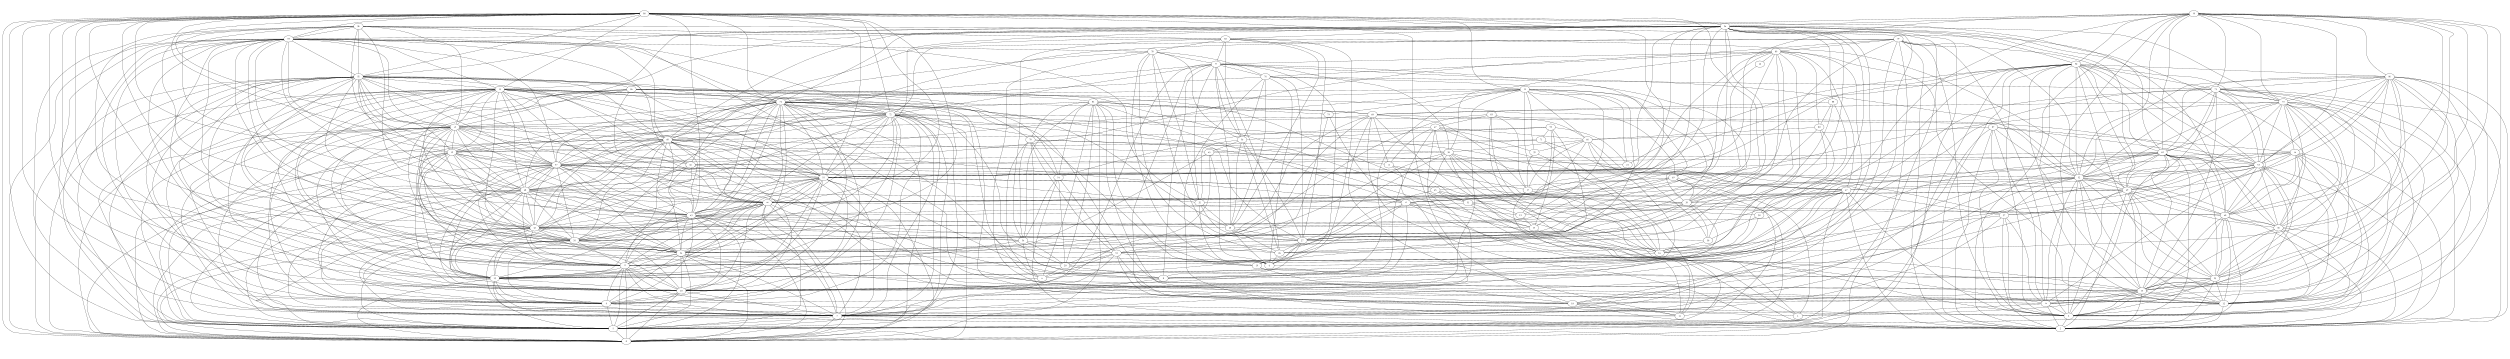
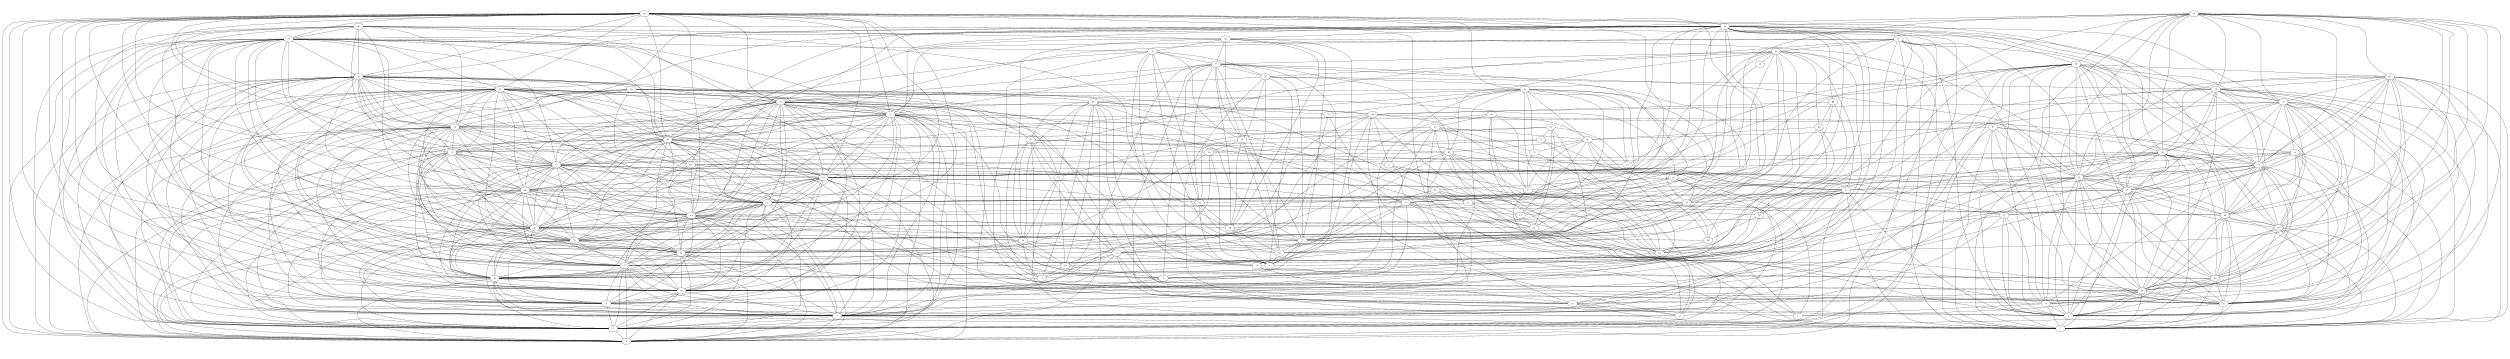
none -> (661, 76)
